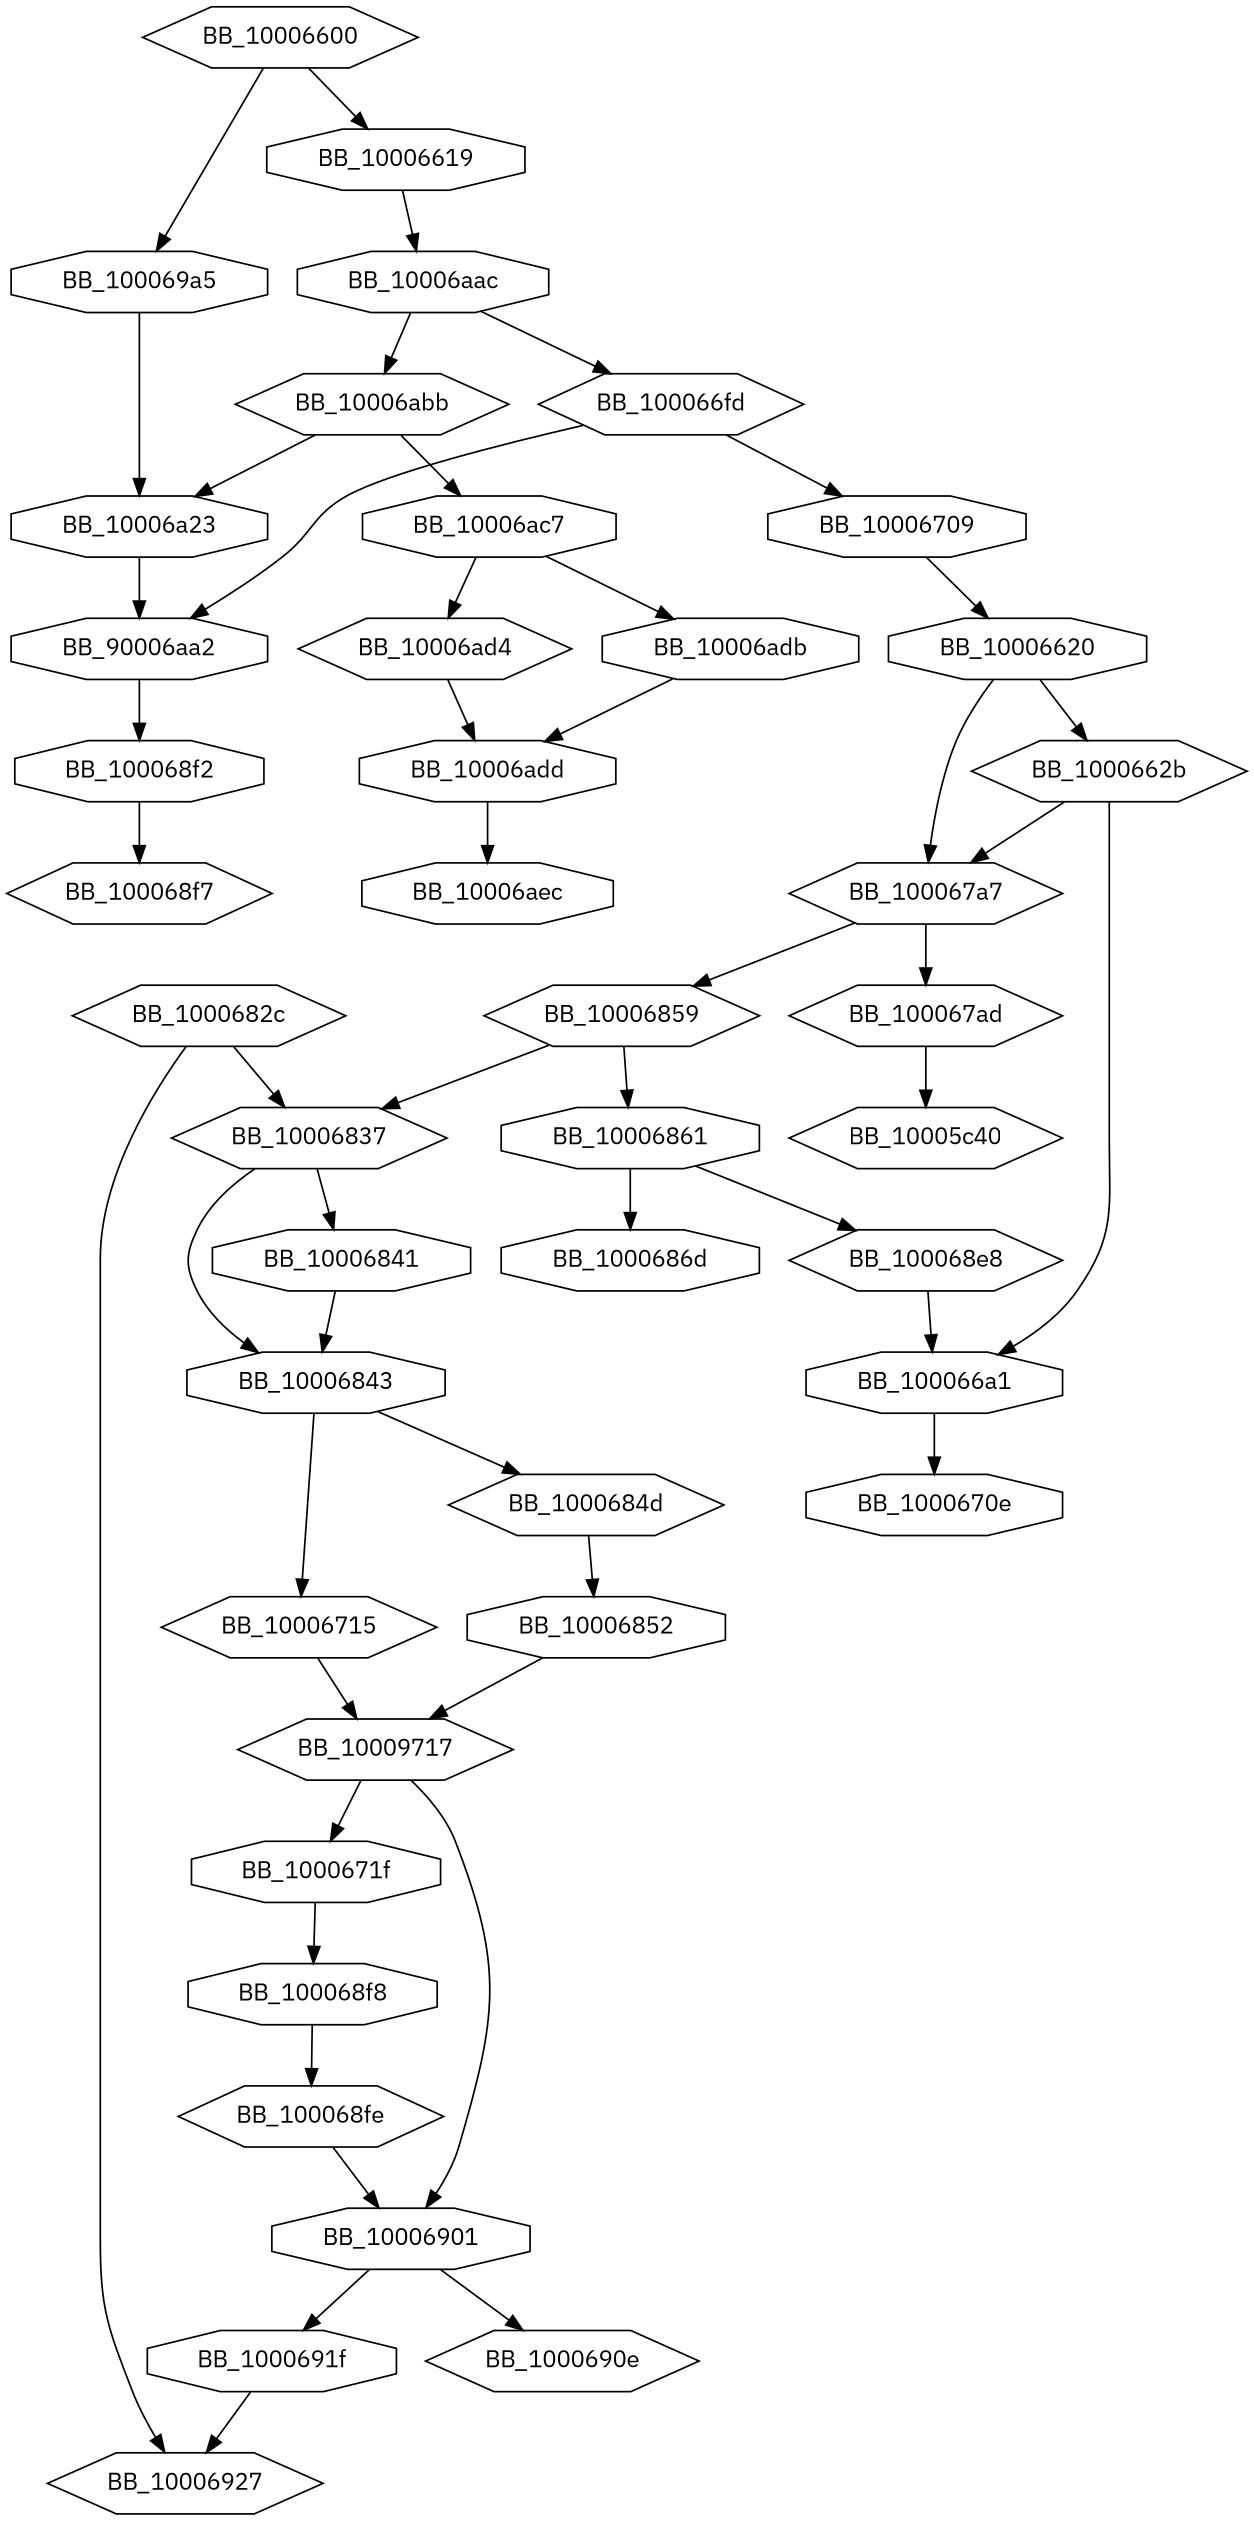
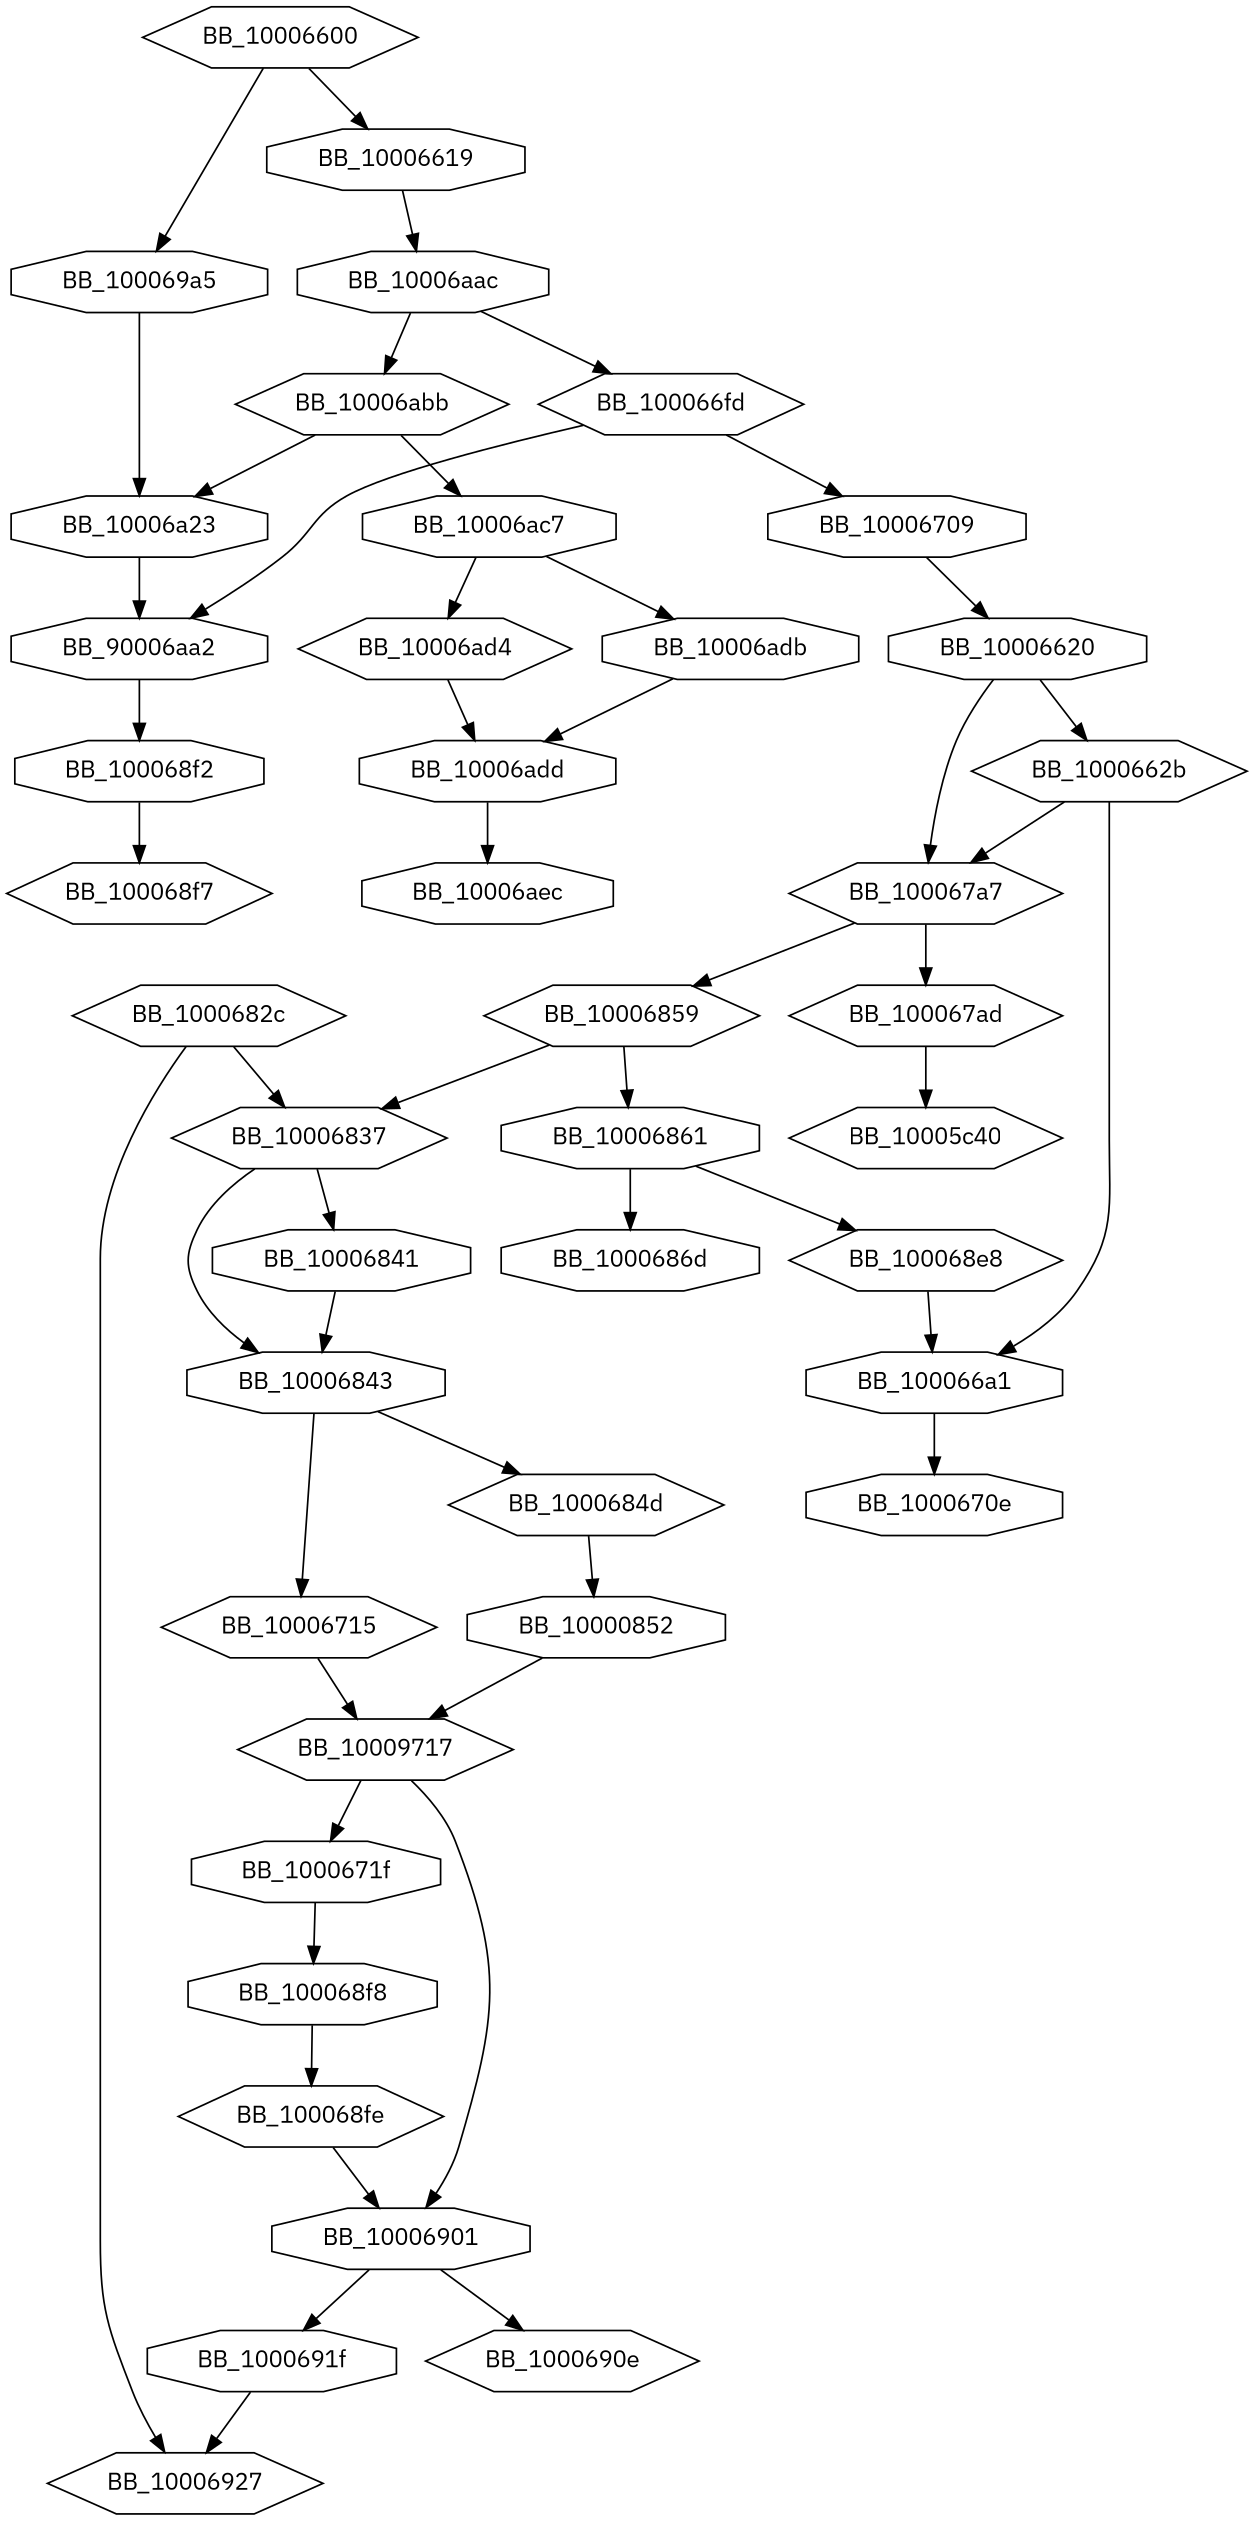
(596, 1627) -> (596, 1627)
